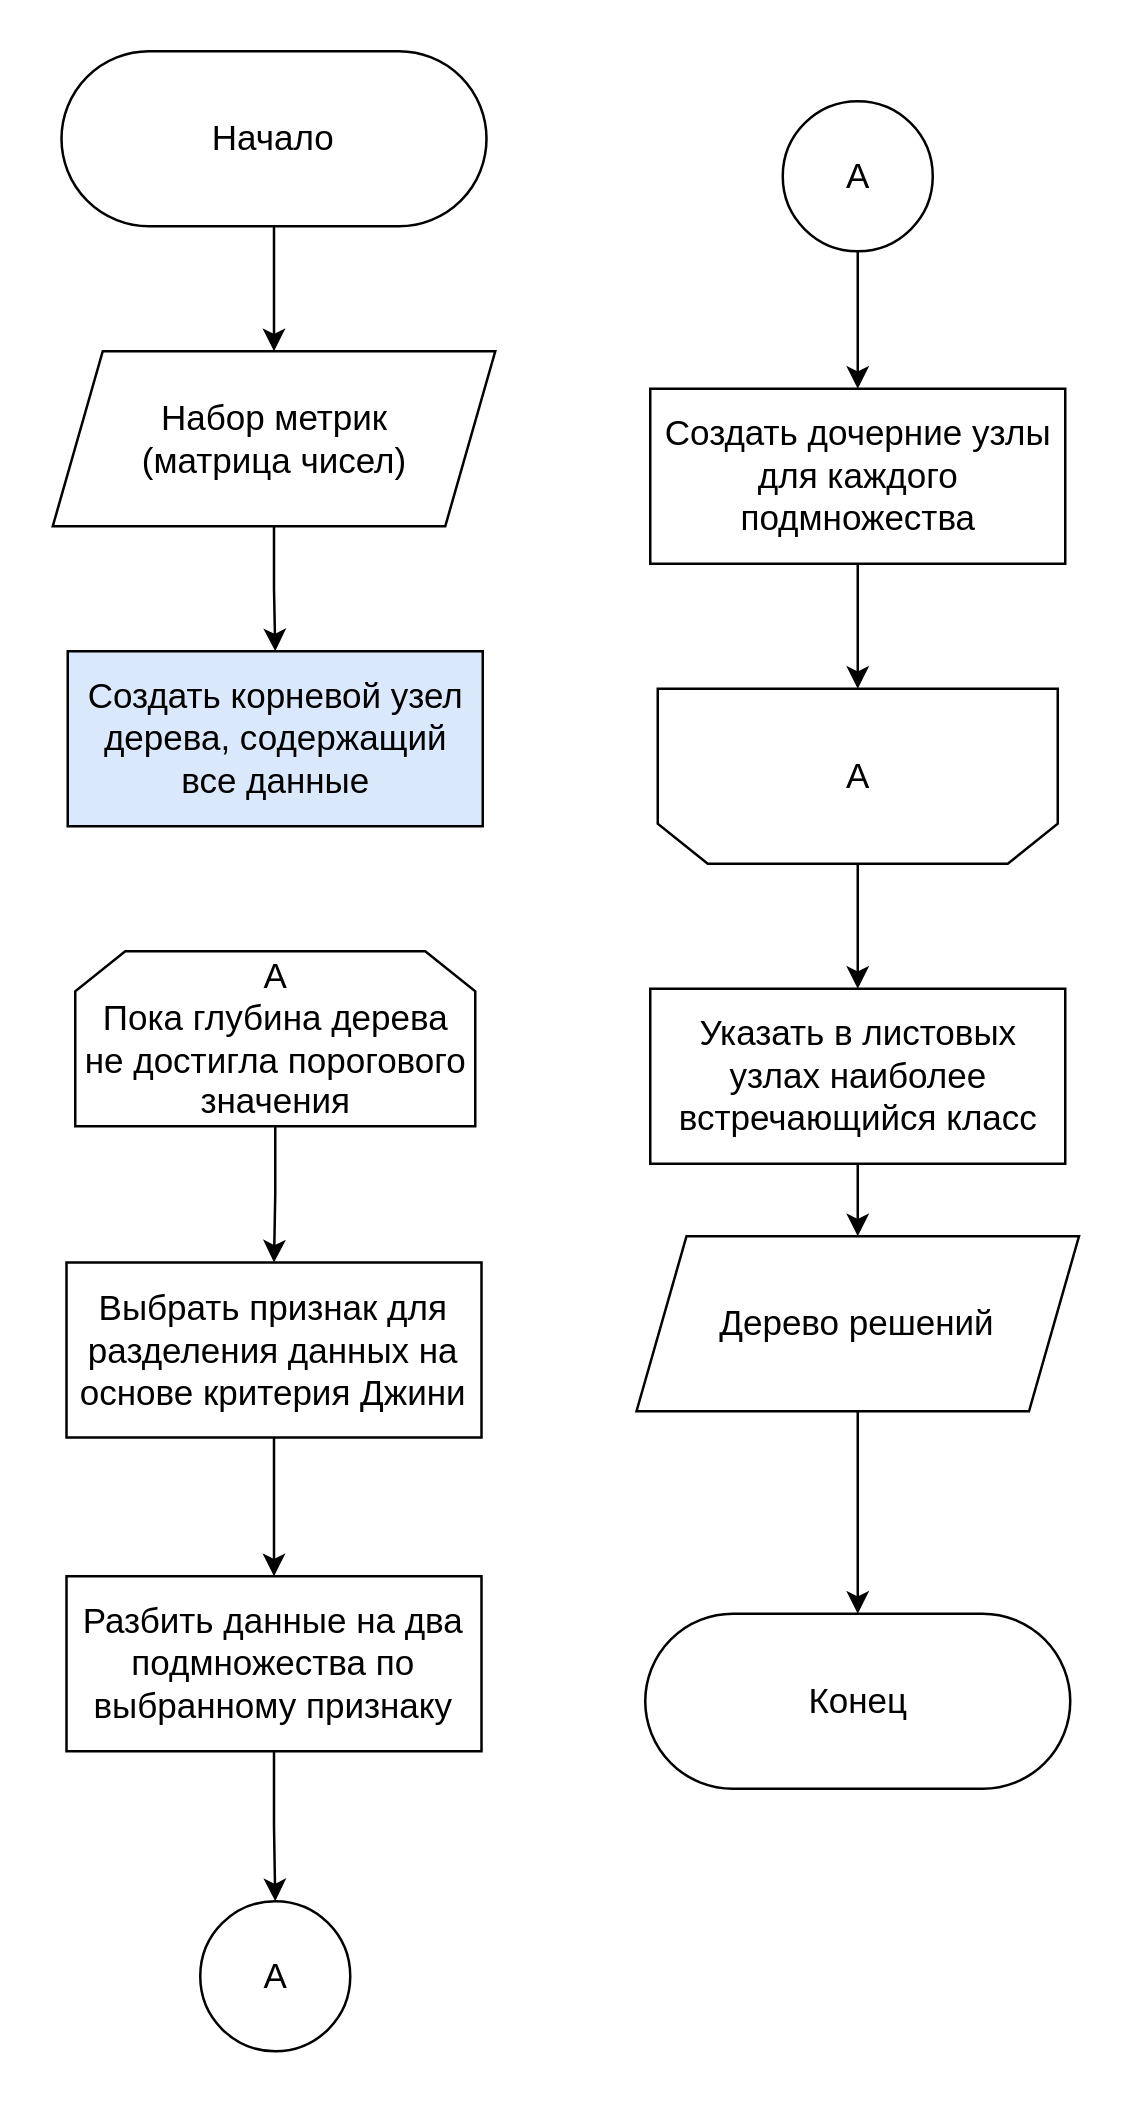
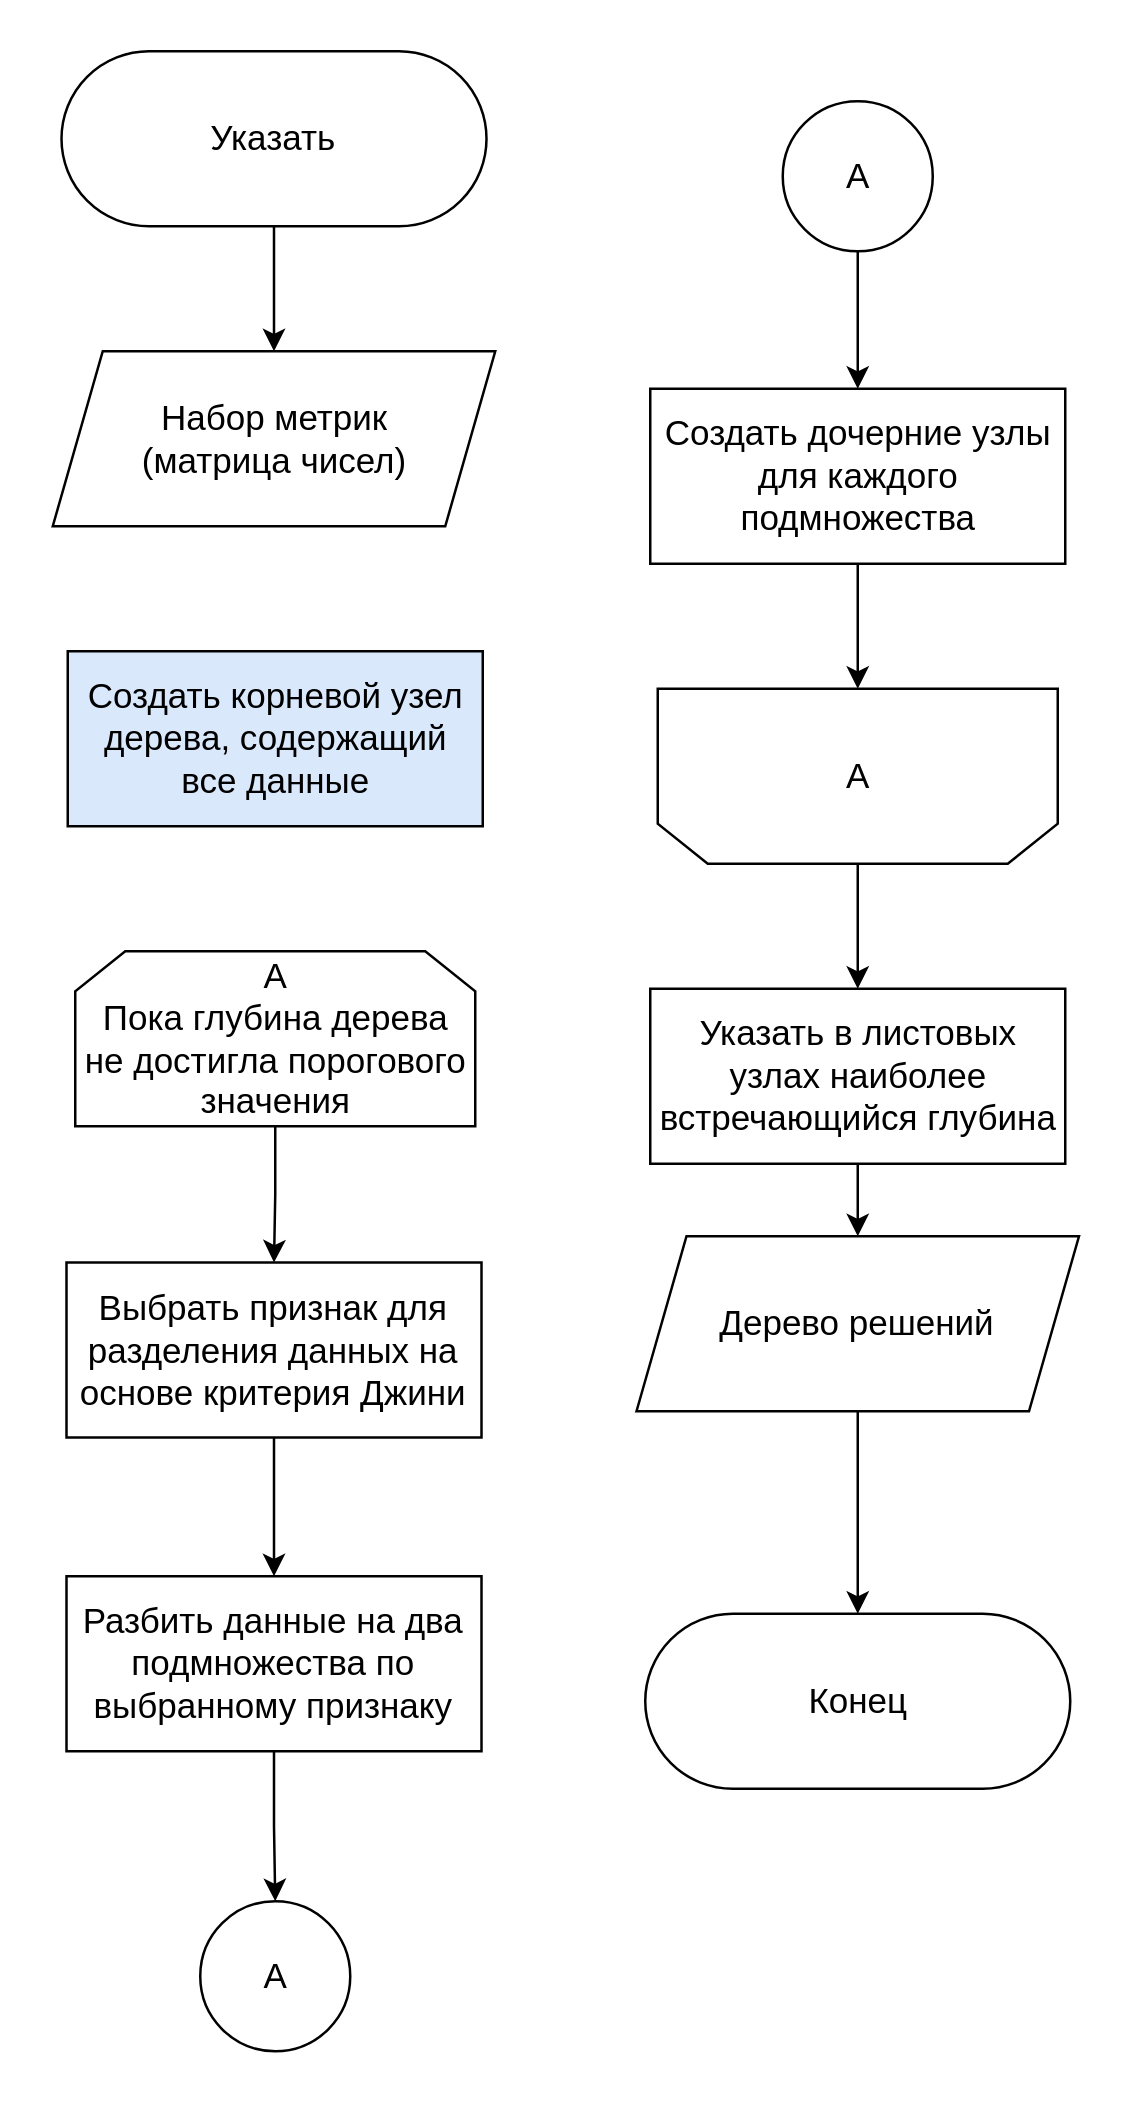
(274, 139) -> (274, 139)
(274, 581) -> none
(859, 1076) -> (859, 1076)
